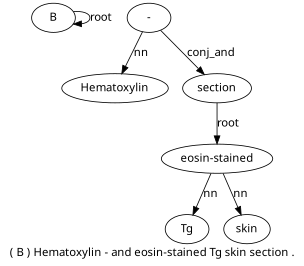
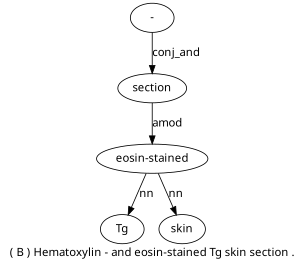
(53, 18) -> none
(115, 88) -> none
(228, 123) -> (167, 123)
